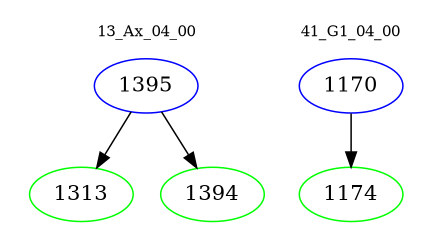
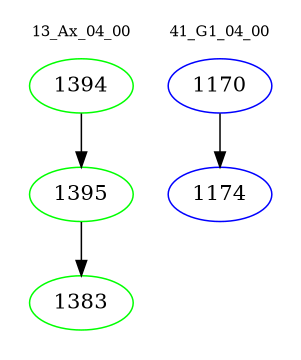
(146, 86) -> (81, 194)
(175, 133) -> (81, 133)
(81, 194) -> (81, 303)
(351, 194) -> (220, 194)
